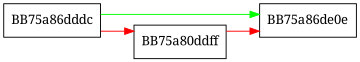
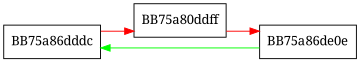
(175, 14) -> (185, 48)
